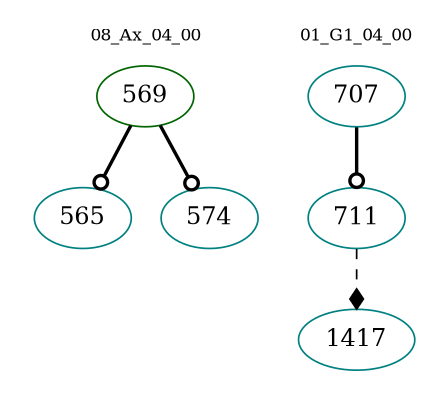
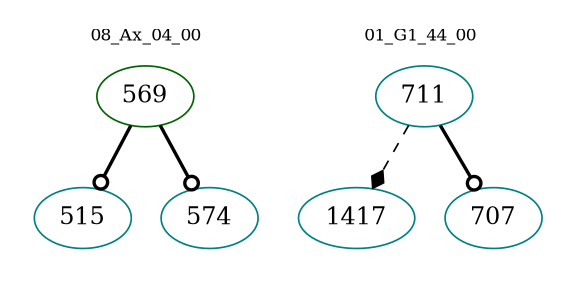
(357, 36) -> (421, 36)
(357, 151) -> (455, 151)
(83, 218) -> (83, 218)
